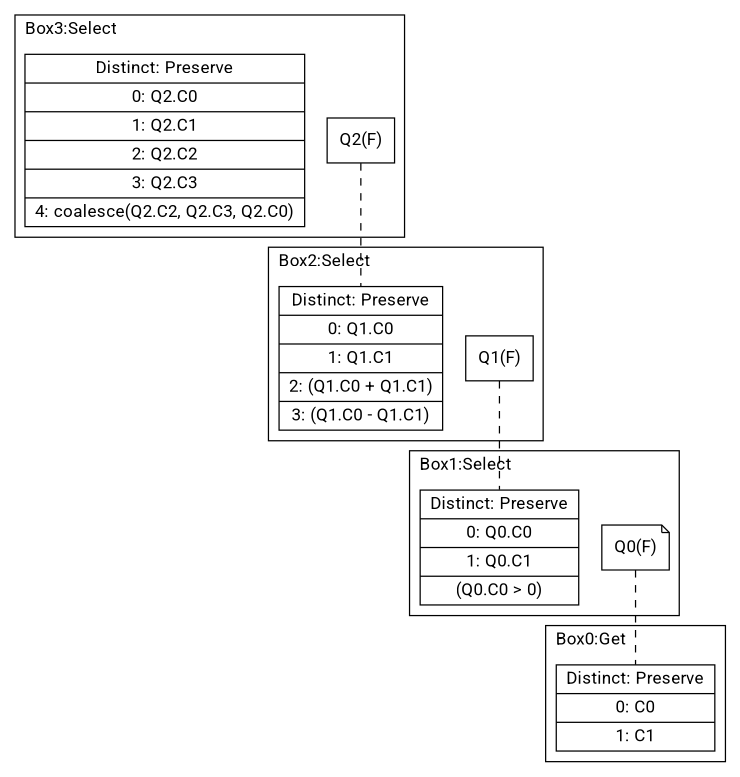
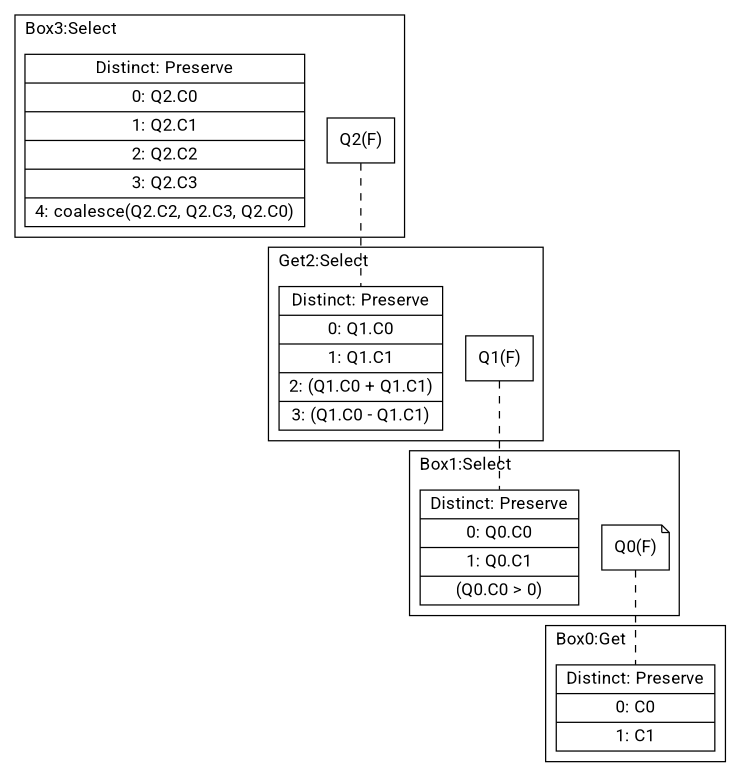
(325, 262) -> (324, 262)
